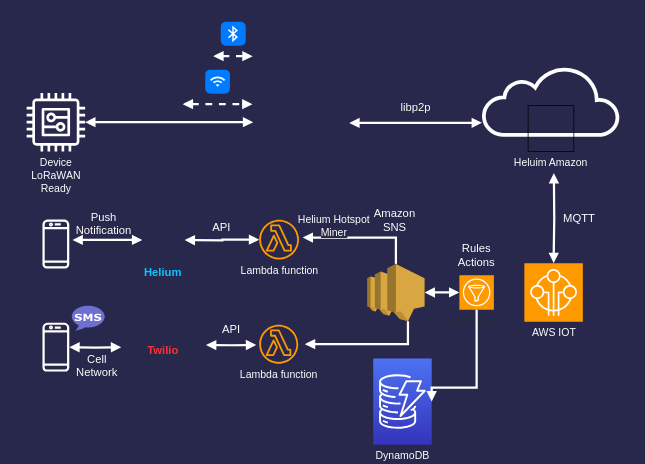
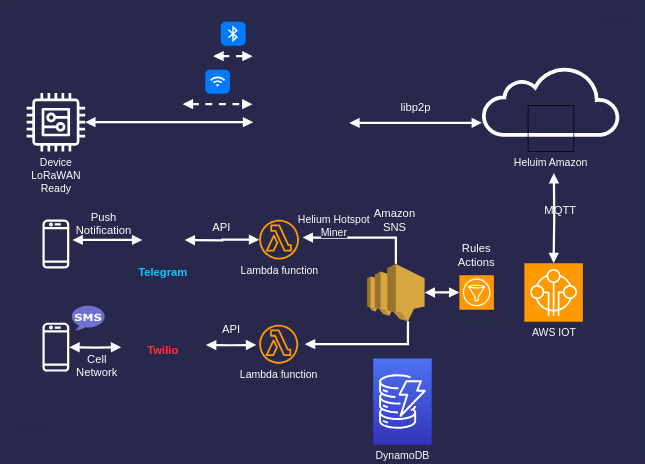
(579, 217) -> (561, 210)
(163, 271) -> (163, 271)
(477, 372) -> none
